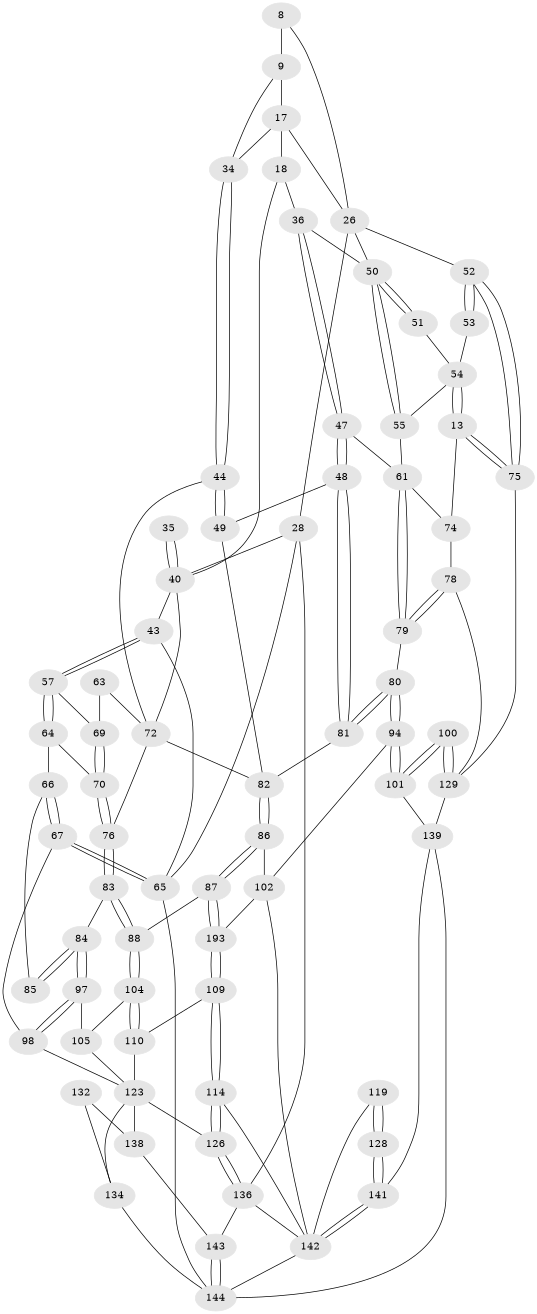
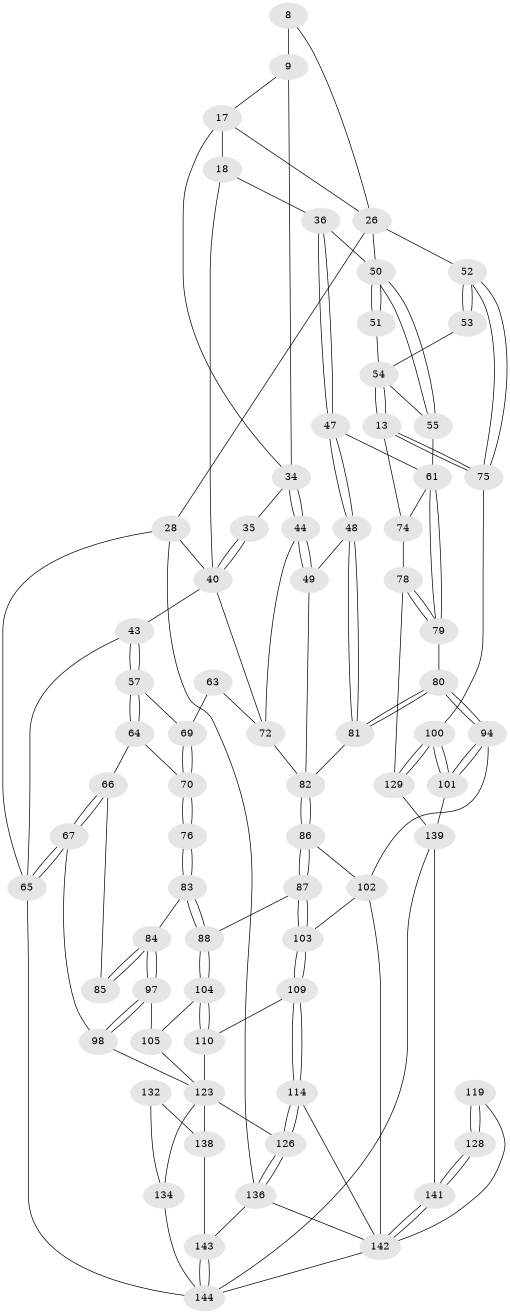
none -> (270, 503)
(516, 642) -> (483, 612)
(131, 785) -> none
(216, 939) -> (303, 939)
